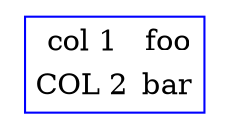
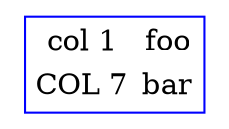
(82, 86) -> (82, 86)
